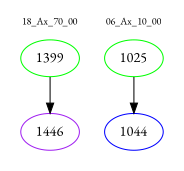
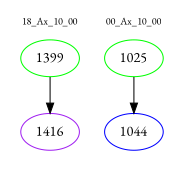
(50, 22) -> (50, 22)
(134, 22) -> (134, 22)
(50, 132) -> (50, 132)
